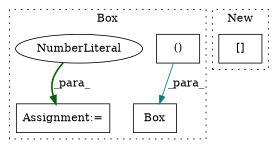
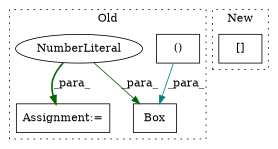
(108, 19) -> (108, 19)
none -> (114, 81)
